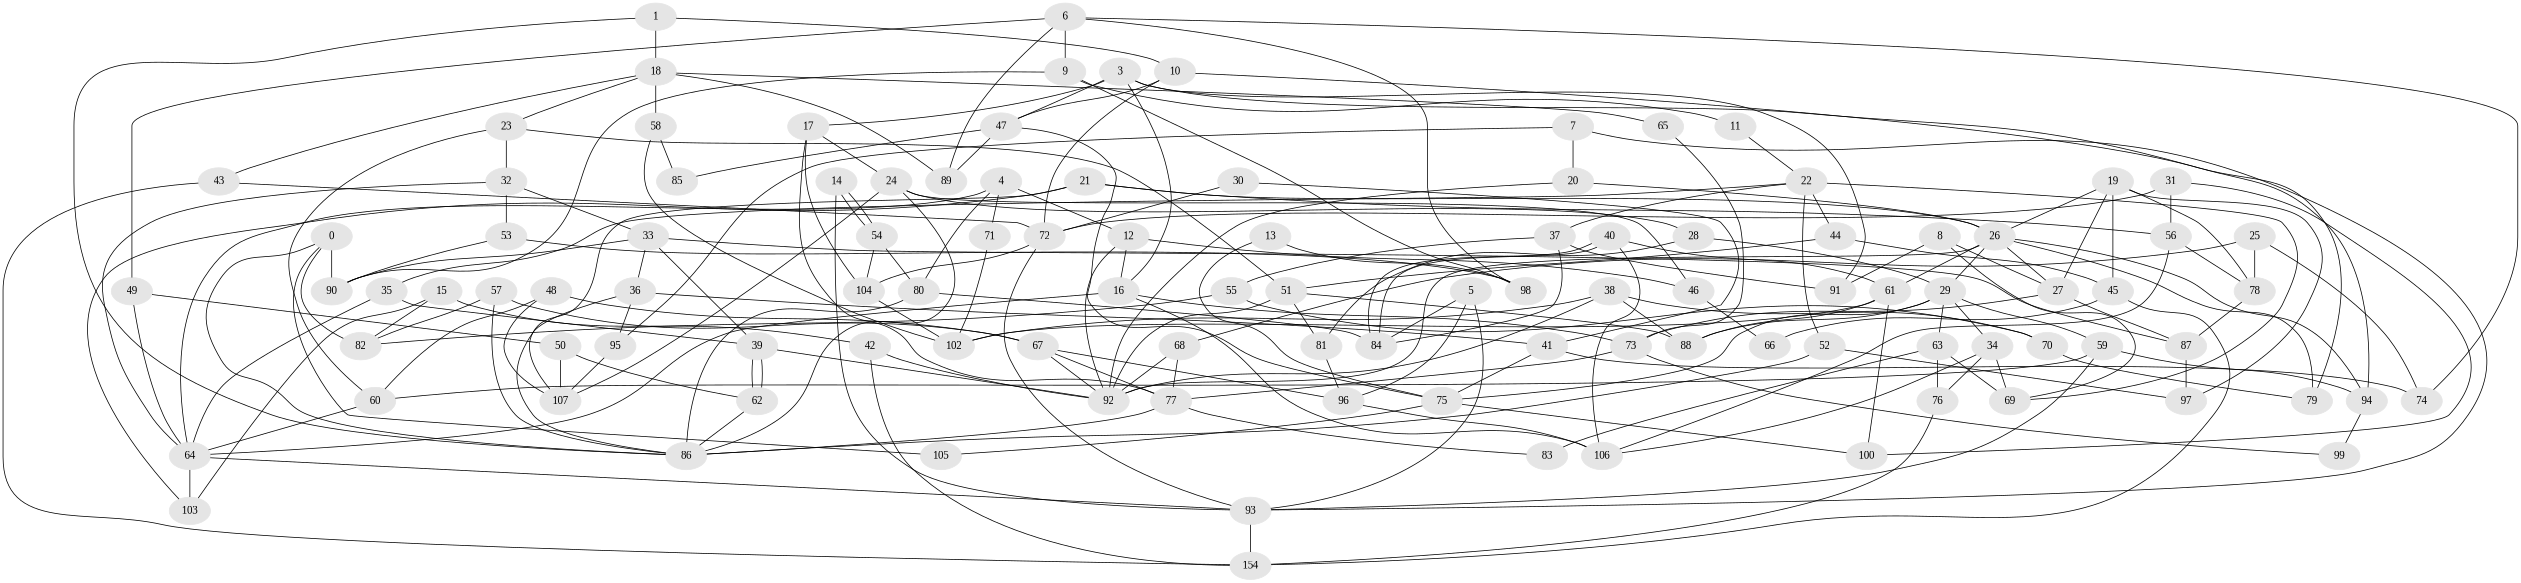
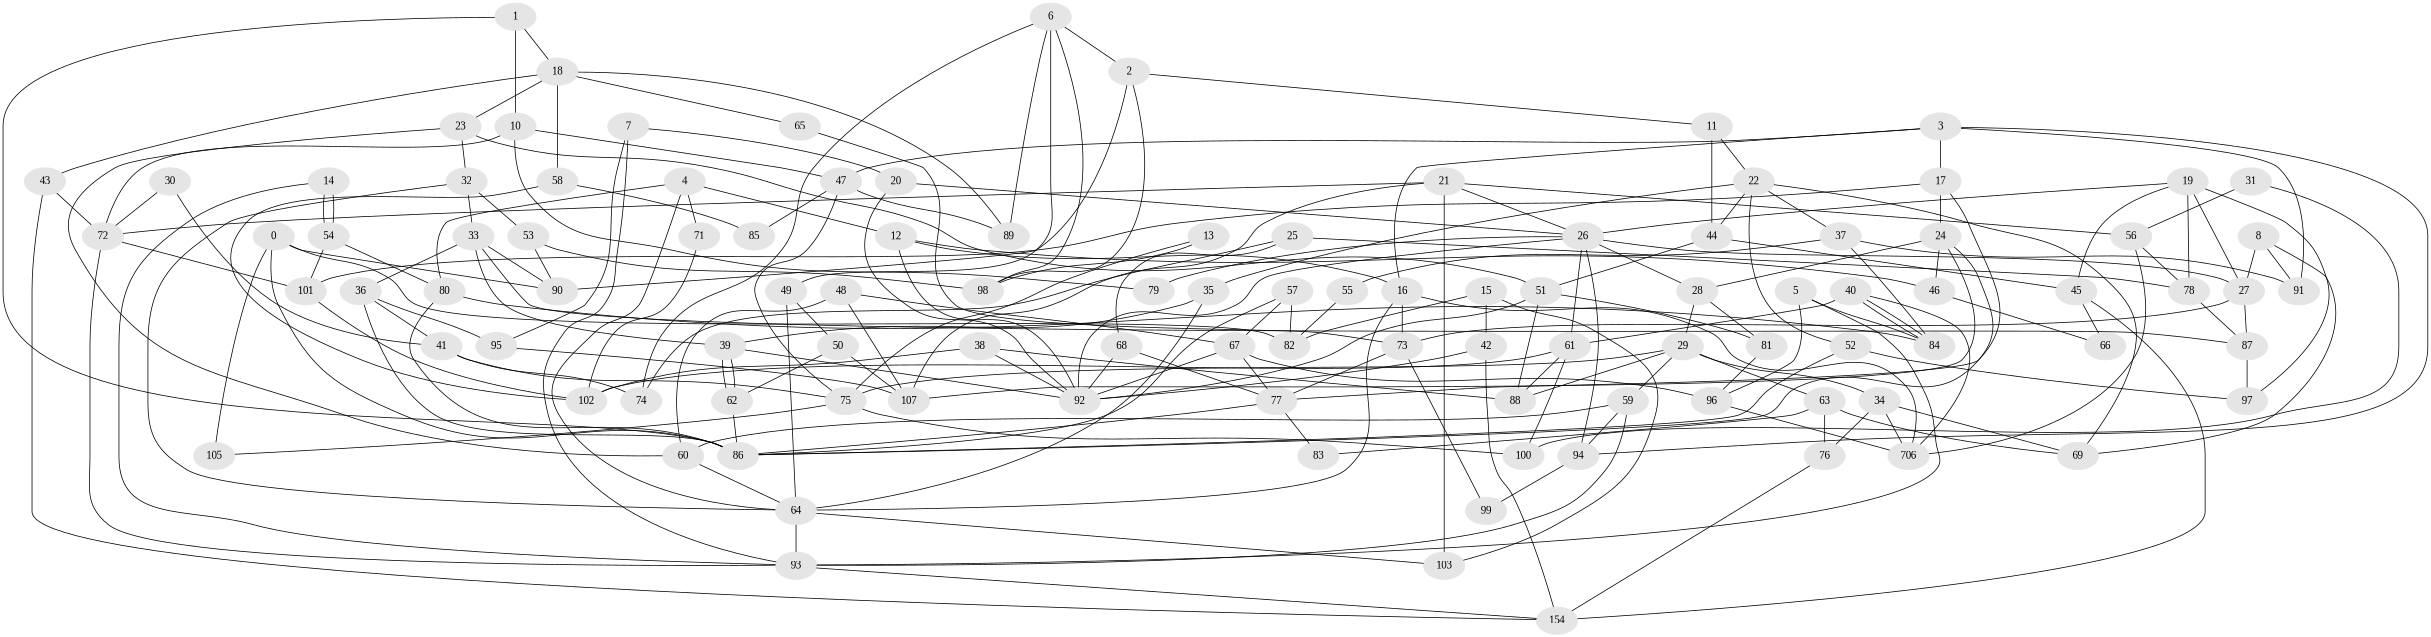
(1065, 72) -> (1129, 72)
none -> (1712, 181)
(1664, 217) -> (741, 203)
(1963, 271) -> (1642, 265)
(864, 291) -> (306, 291)
(2047, 346) -> none
(1602, 456) -> (1909, 456)
